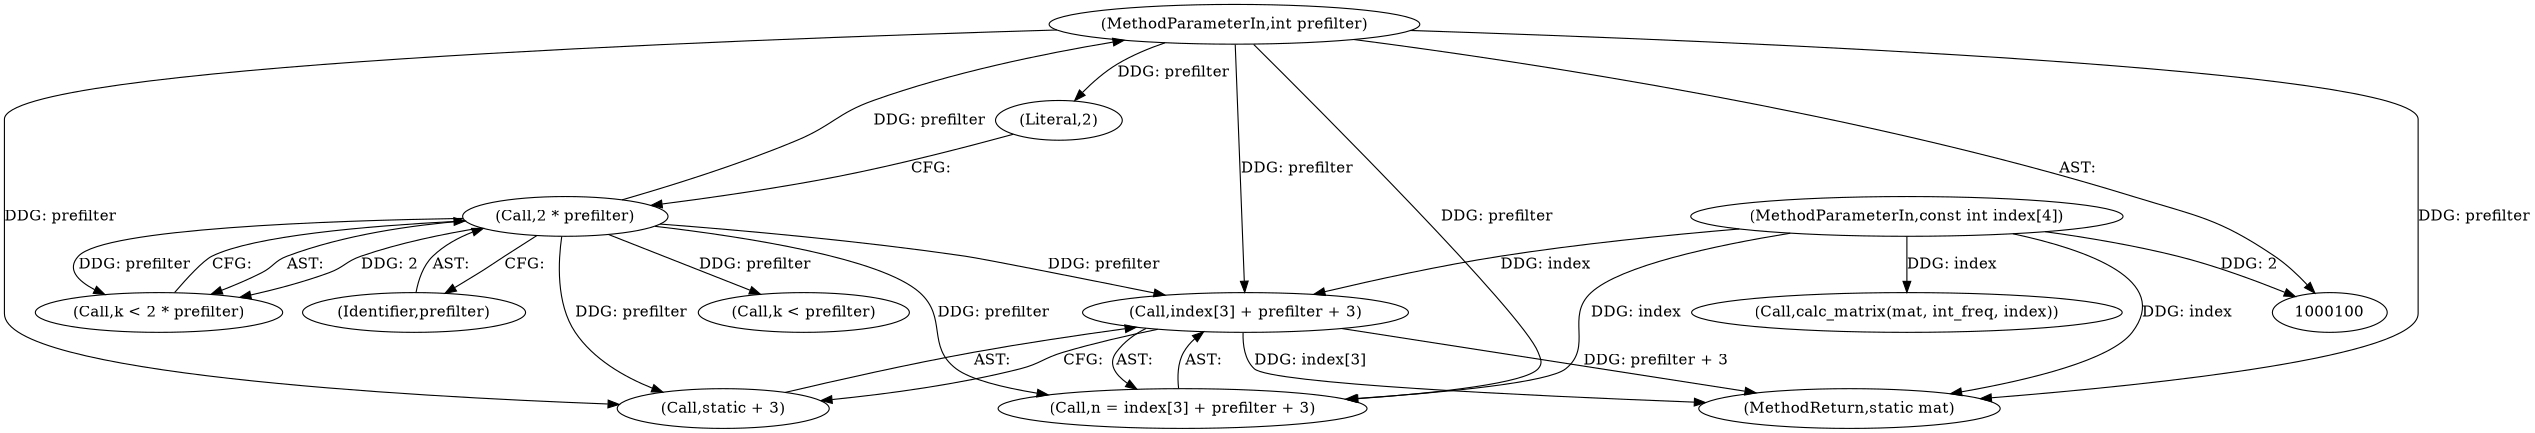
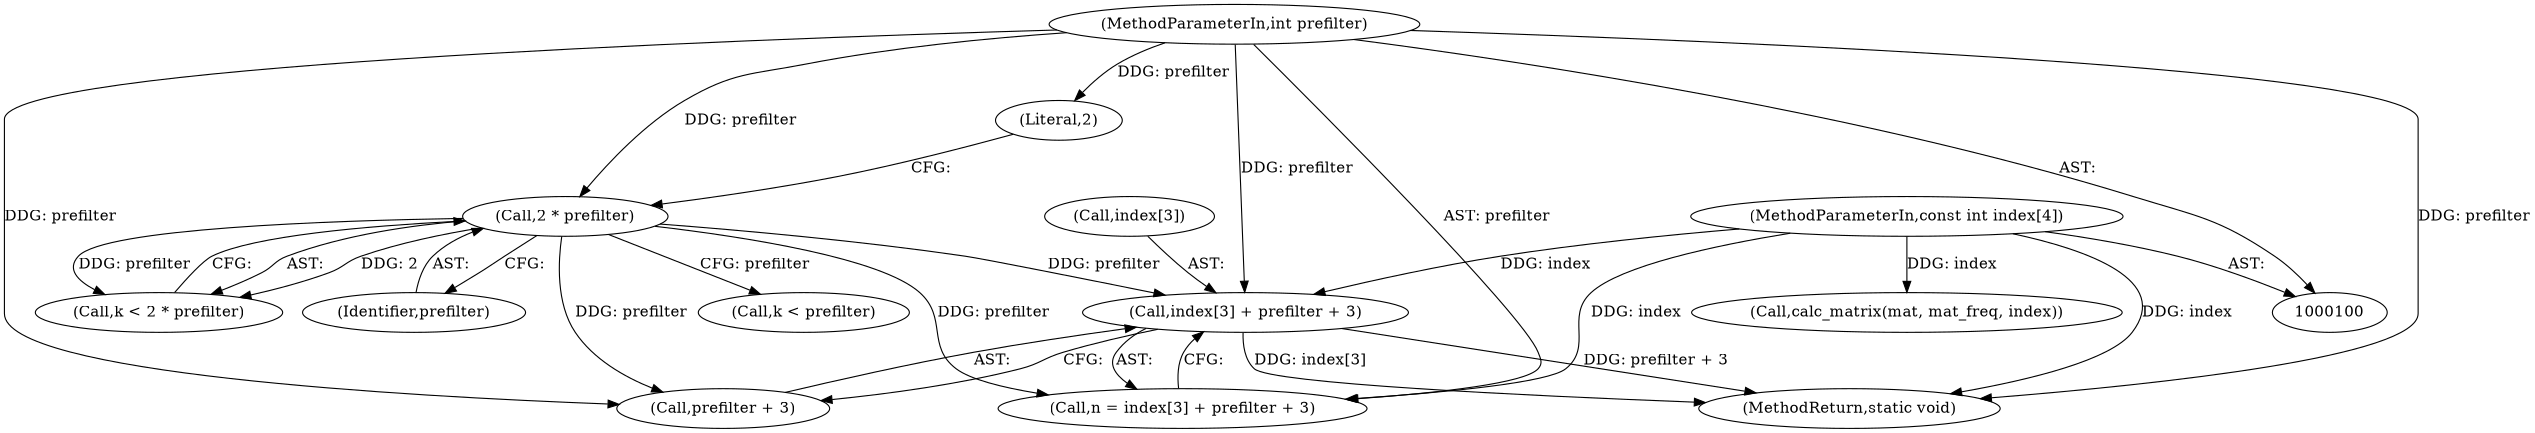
(862, 105) -> (808, 64)
none -> (1130, 216)
(1497, 216) -> (1497, 216)
(755, 264) -> (755, 264)
(2249, 264) -> (2249, 264)
(1907, 312) -> (1907, 312)
(1206, 361) -> (1206, 361)
(723, 409) -> (723, 409)
(1849, 409) -> (1849, 409)
